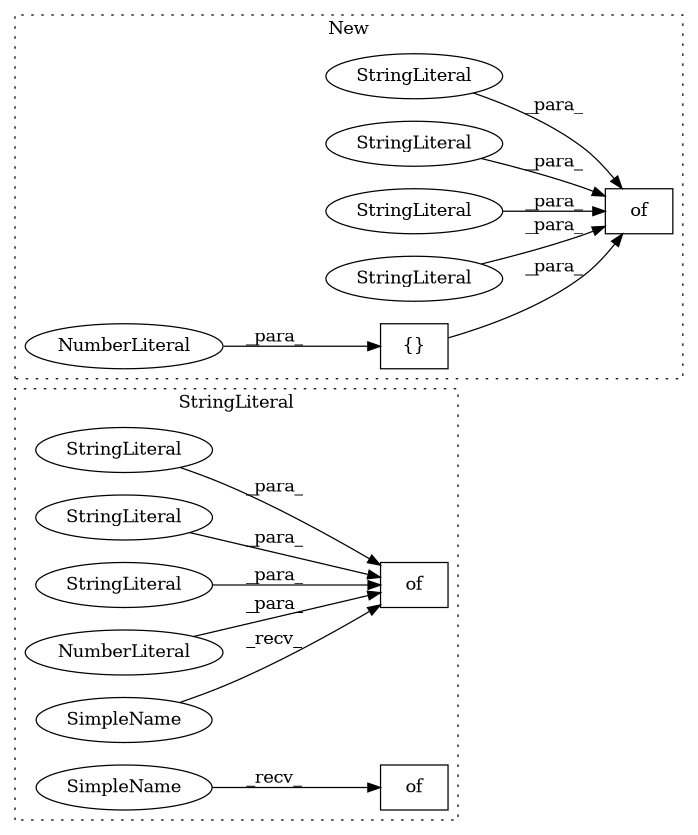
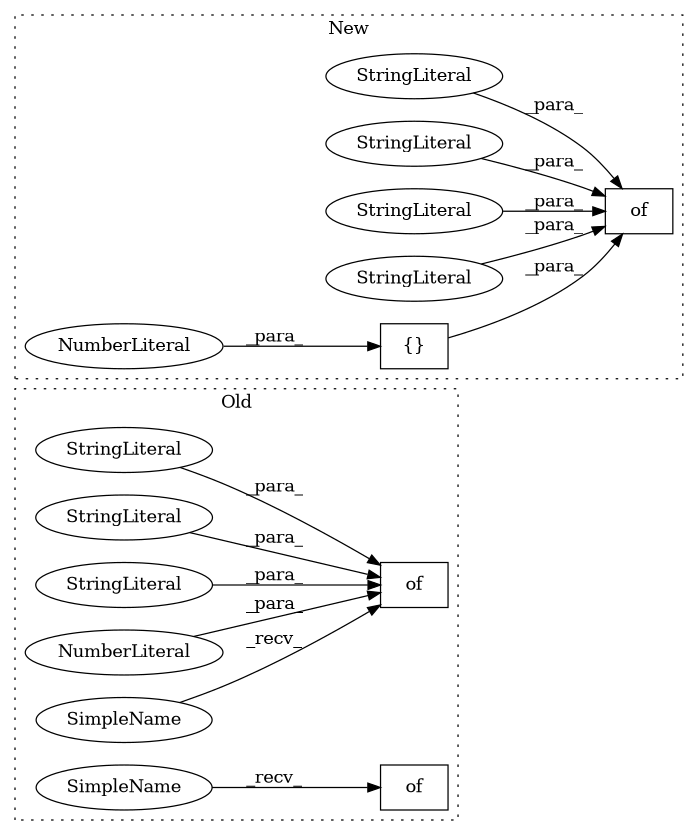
(237, 403) -> (237, 403)
